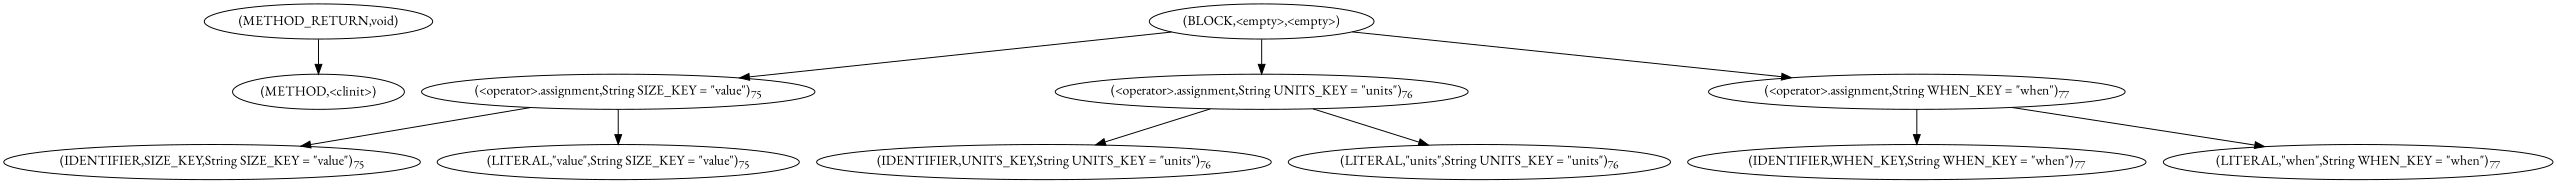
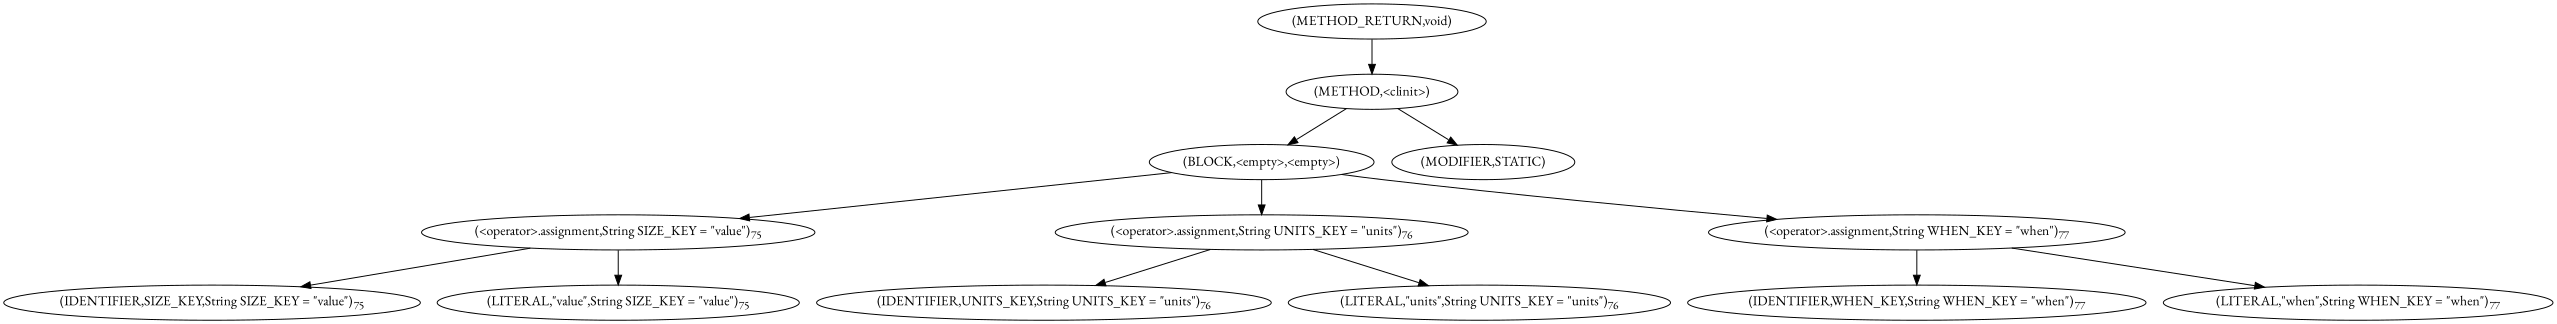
none -> (1321, 124)
none -> (1483, 162)
